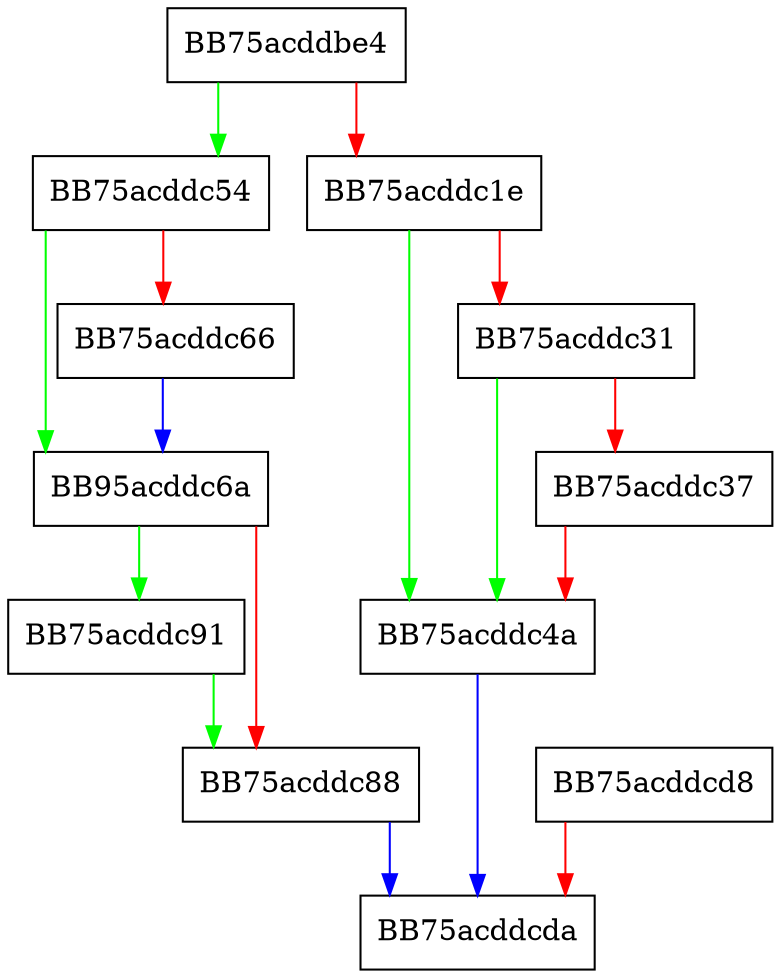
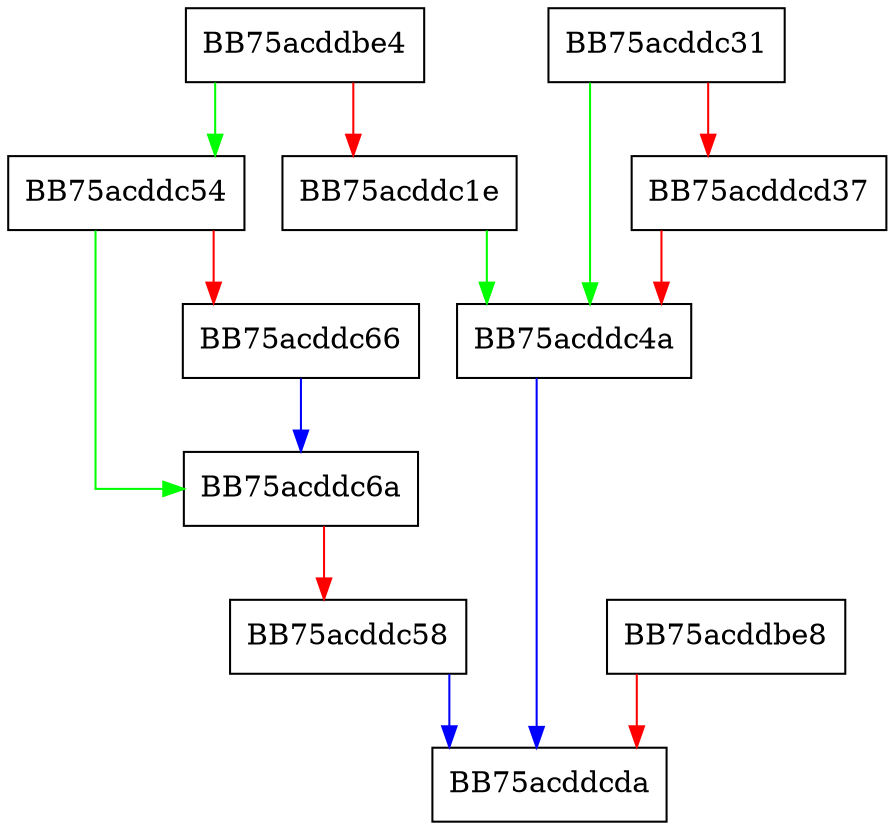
(500, 257) -> none
(151, 489) -> (301, 489)
(654, 489) -> (759, 193)
(126, 637) -> none
(301, 785) -> (348, 637)
(654, 785) -> (726, 637)
